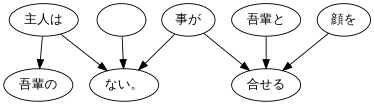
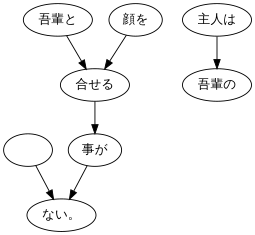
(223, 49) -> (95, 113)
(80, 50) -> none
